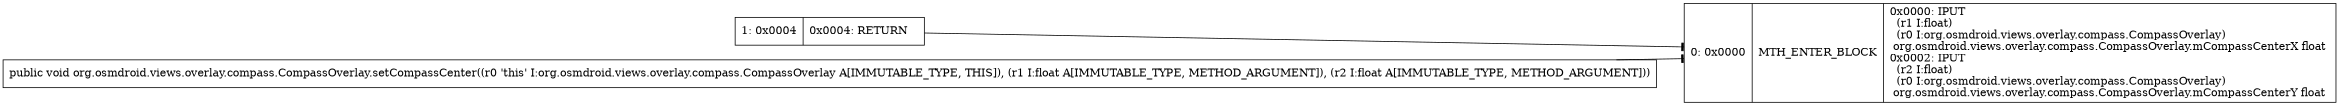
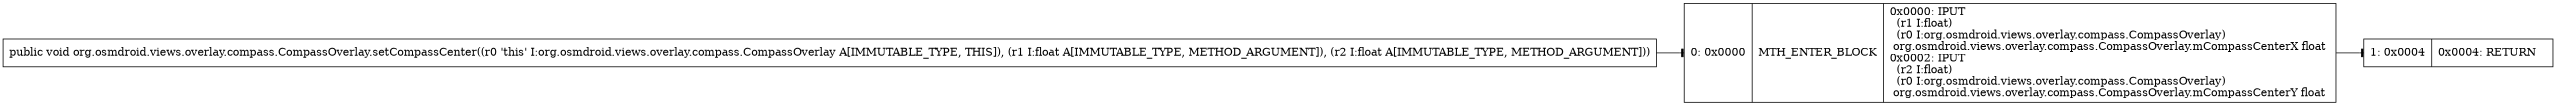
(1302, 40) -> (2348, 53)
